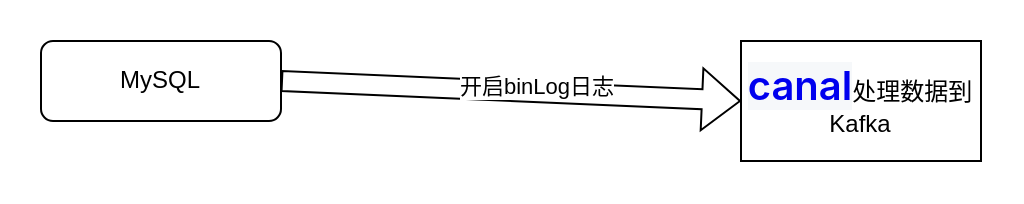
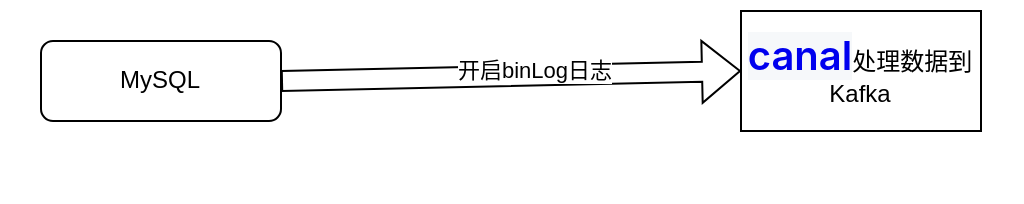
(861, 101) -> (861, 71)
